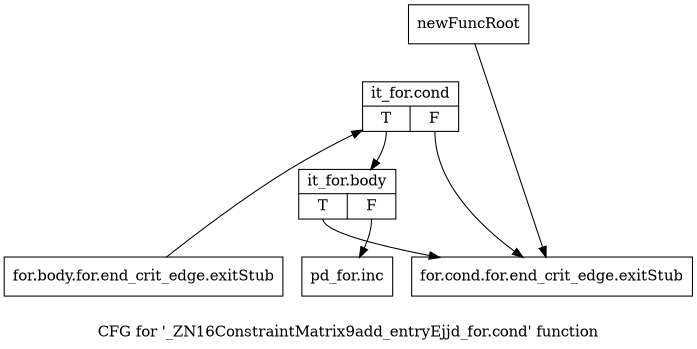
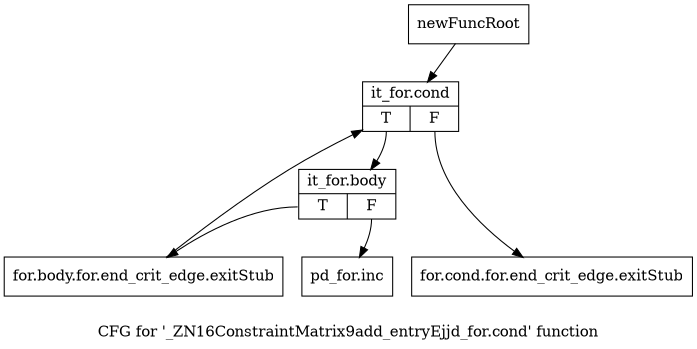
(509, 145) -> (445, 59)
(373, 243) -> (234, 221)
